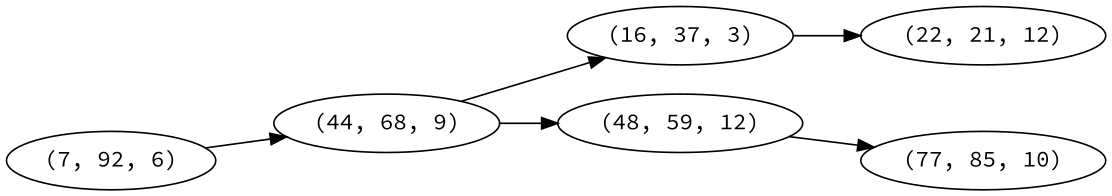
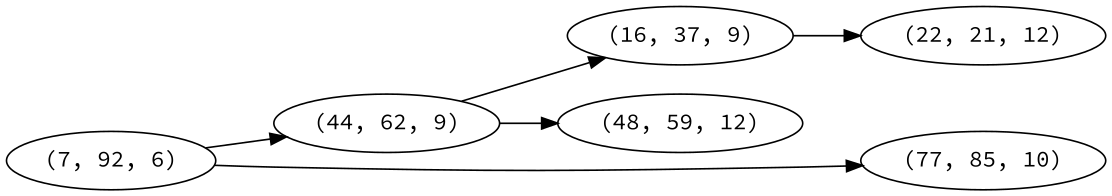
(680, 36) -> (680, 36)
(387, 123) -> (387, 123)
(823, 141) -> (530, 170)
